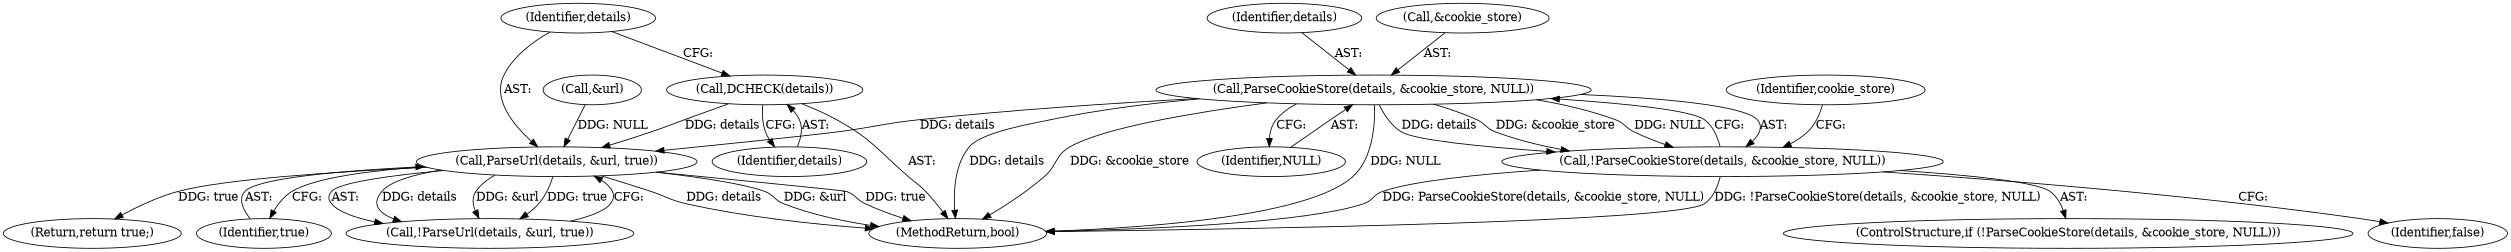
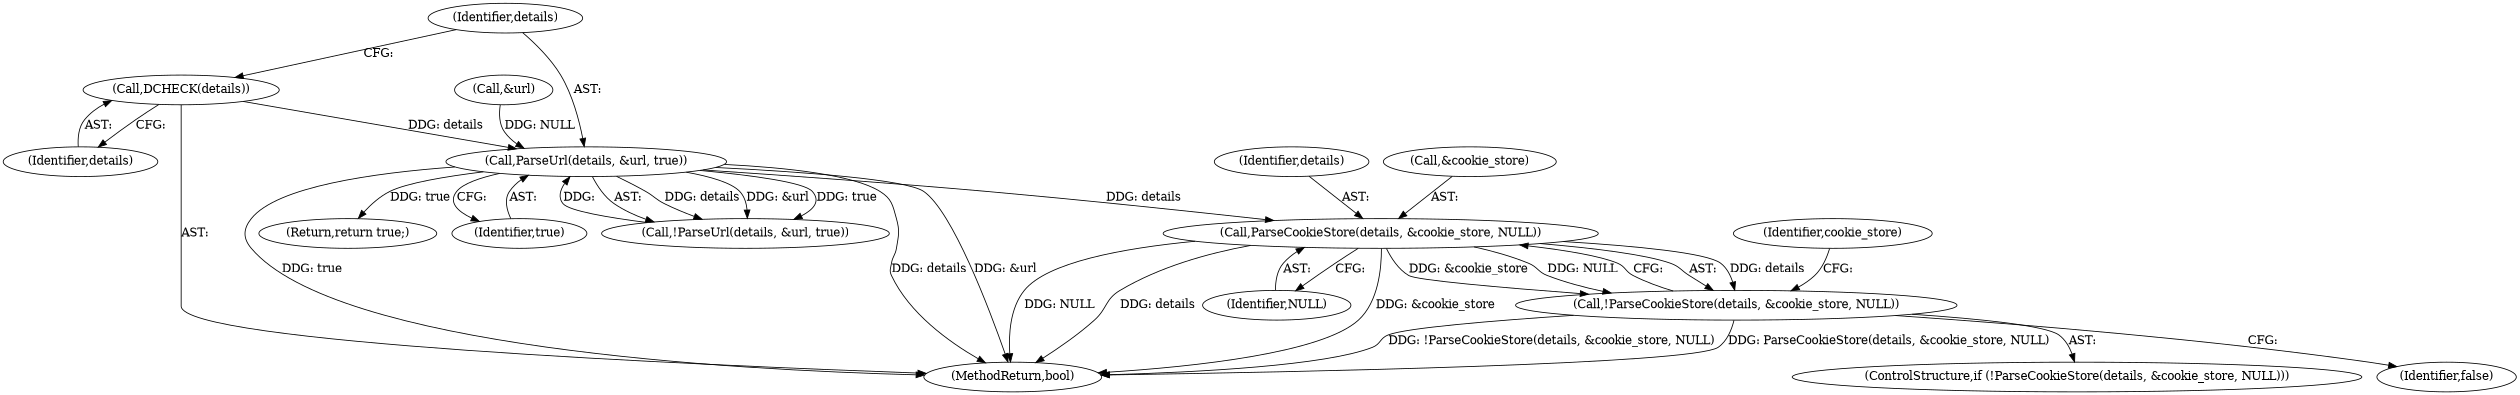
(930, 119) -> (985, 191)
(631, 198) -> (581, 198)
